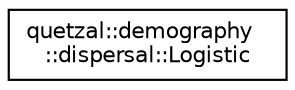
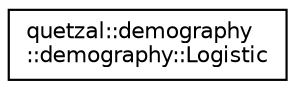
(148, 45) -> (148, 45)
